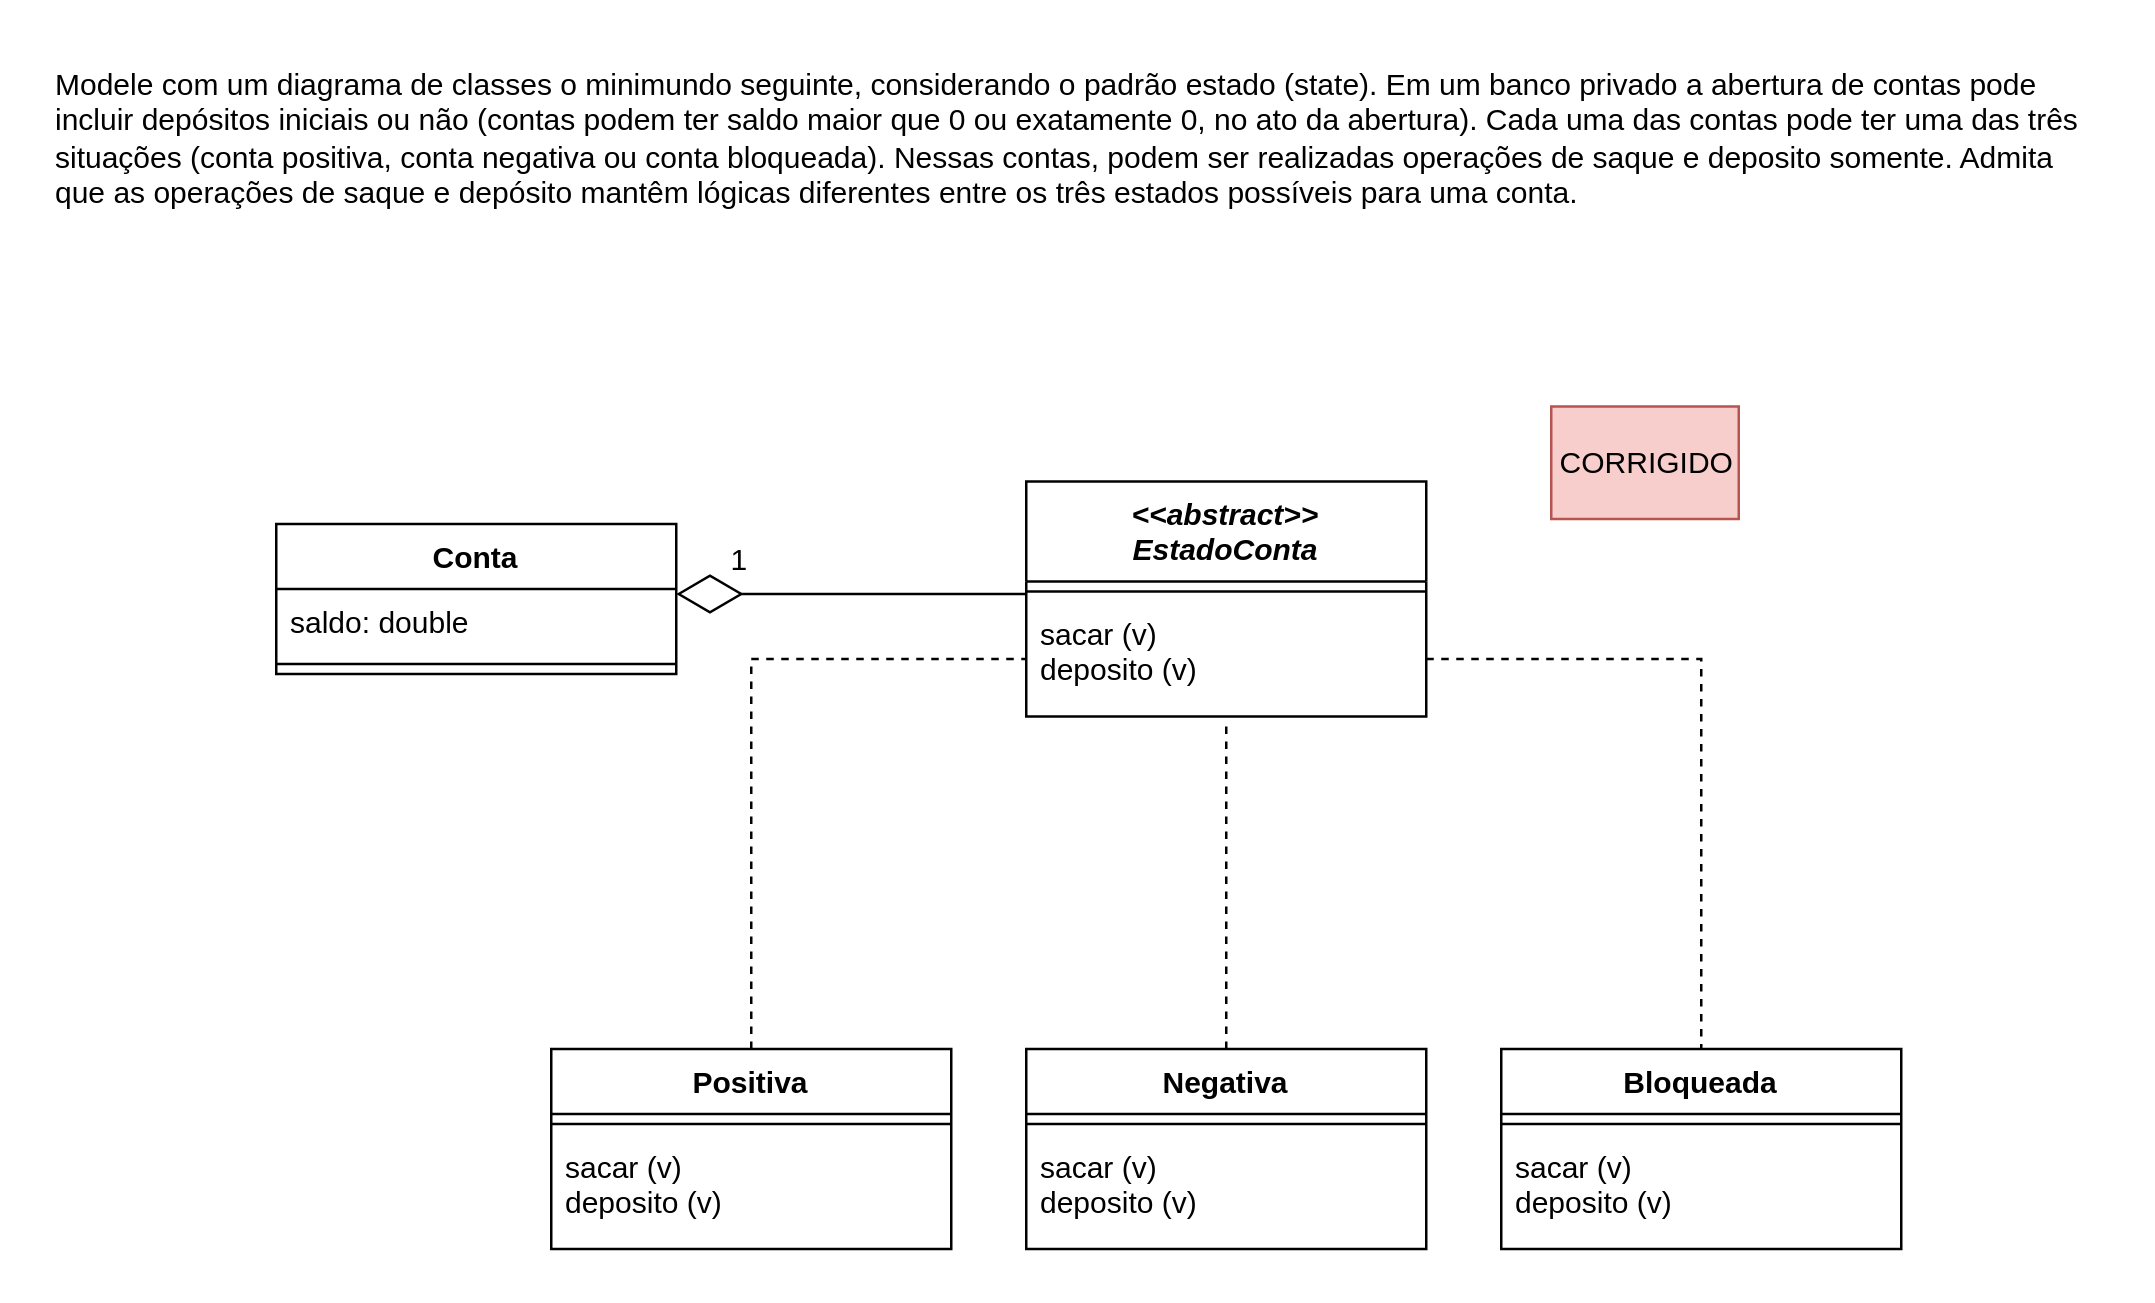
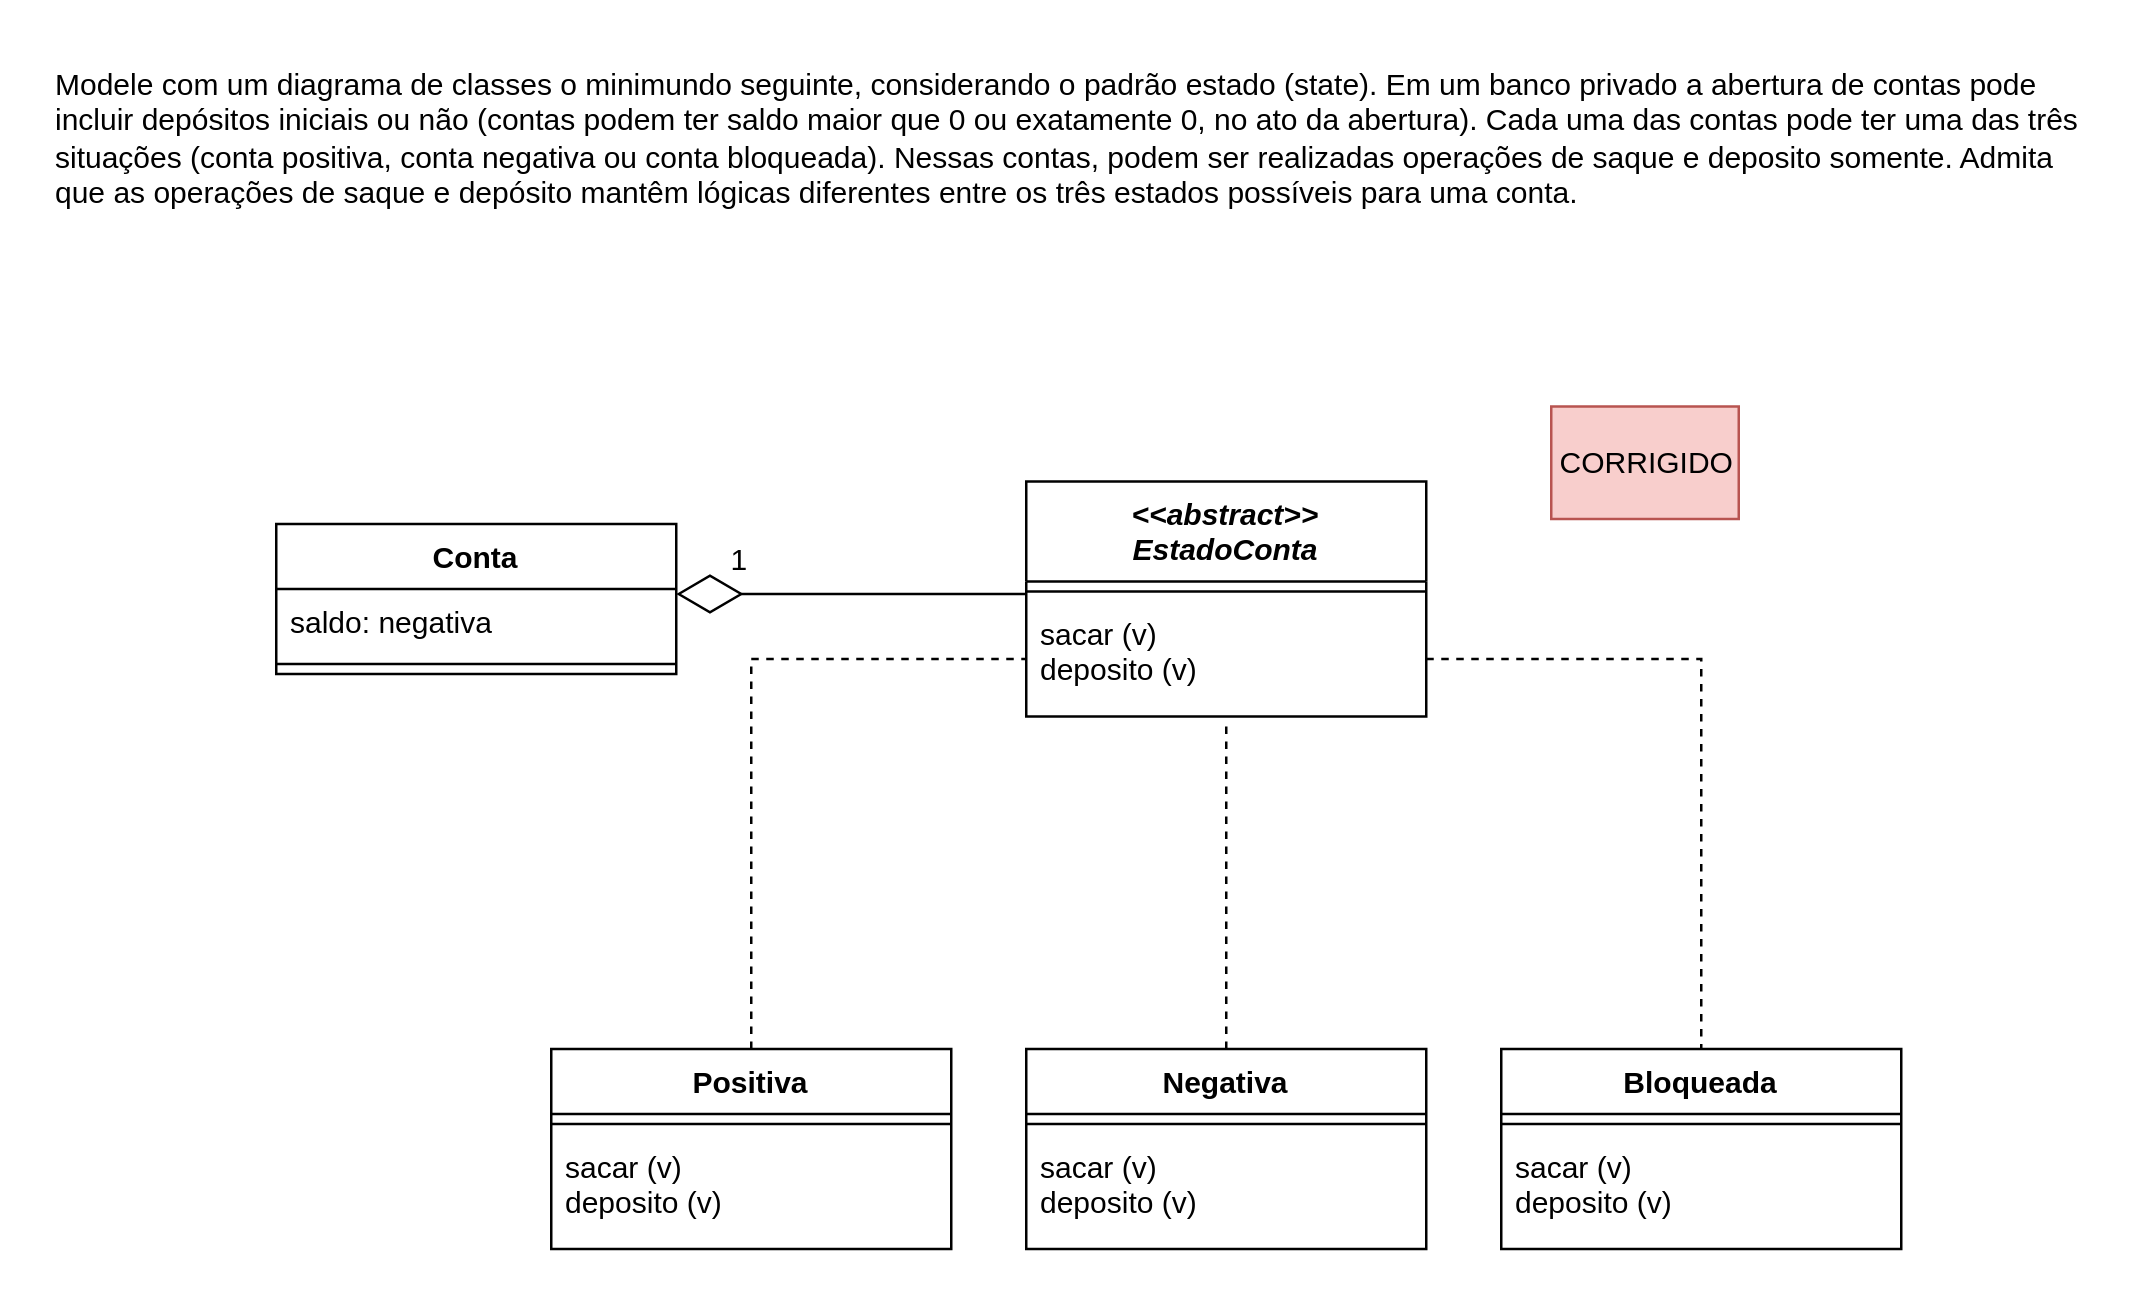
(384, 623) -> (400, 623)
